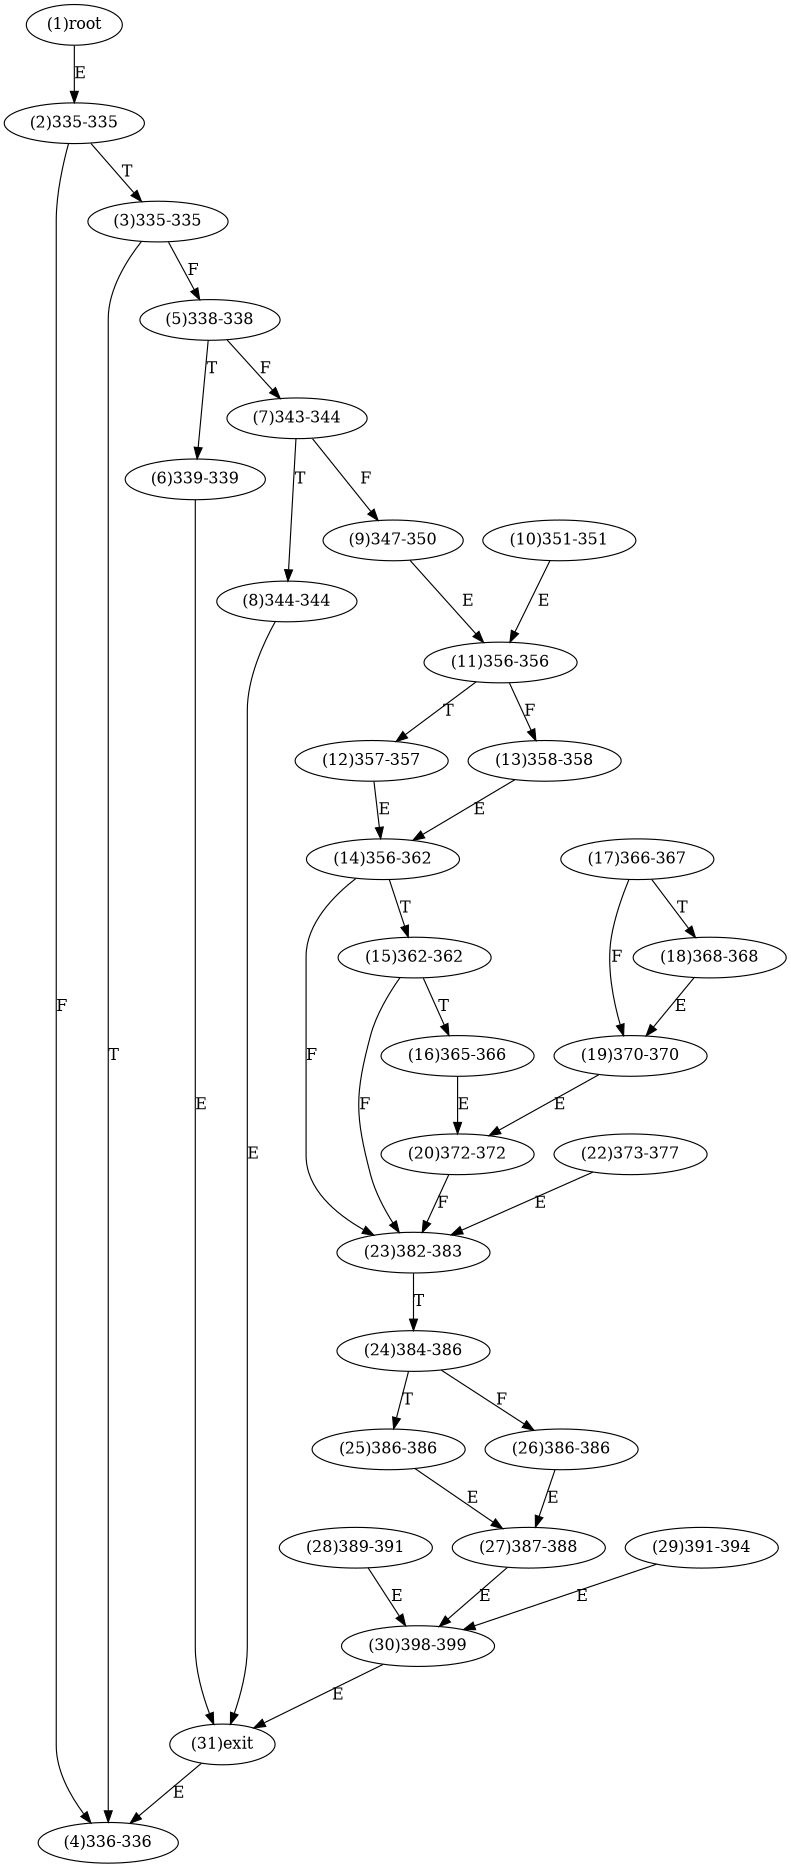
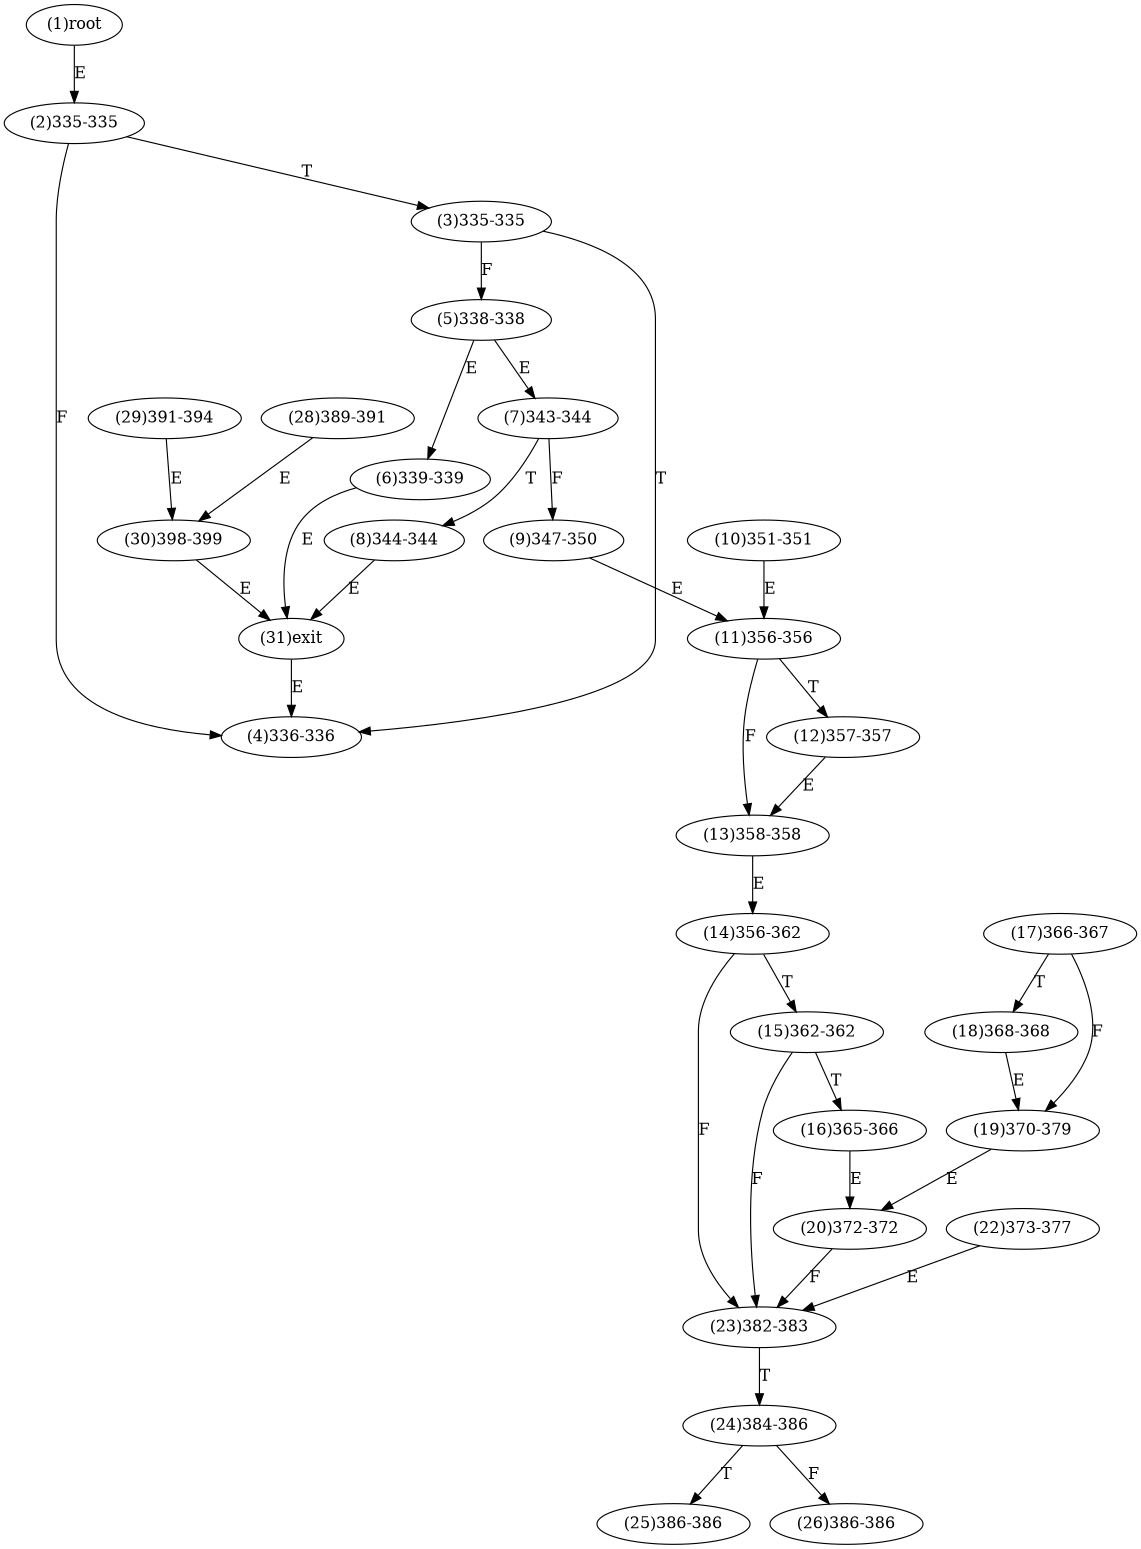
(212, 369) -> (472, 369)
(265, 369) -> (525, 369)
(377, 804) -> (802, 782)
(631, 1056) -> (1023, 1131)
(529, 1548) -> none
